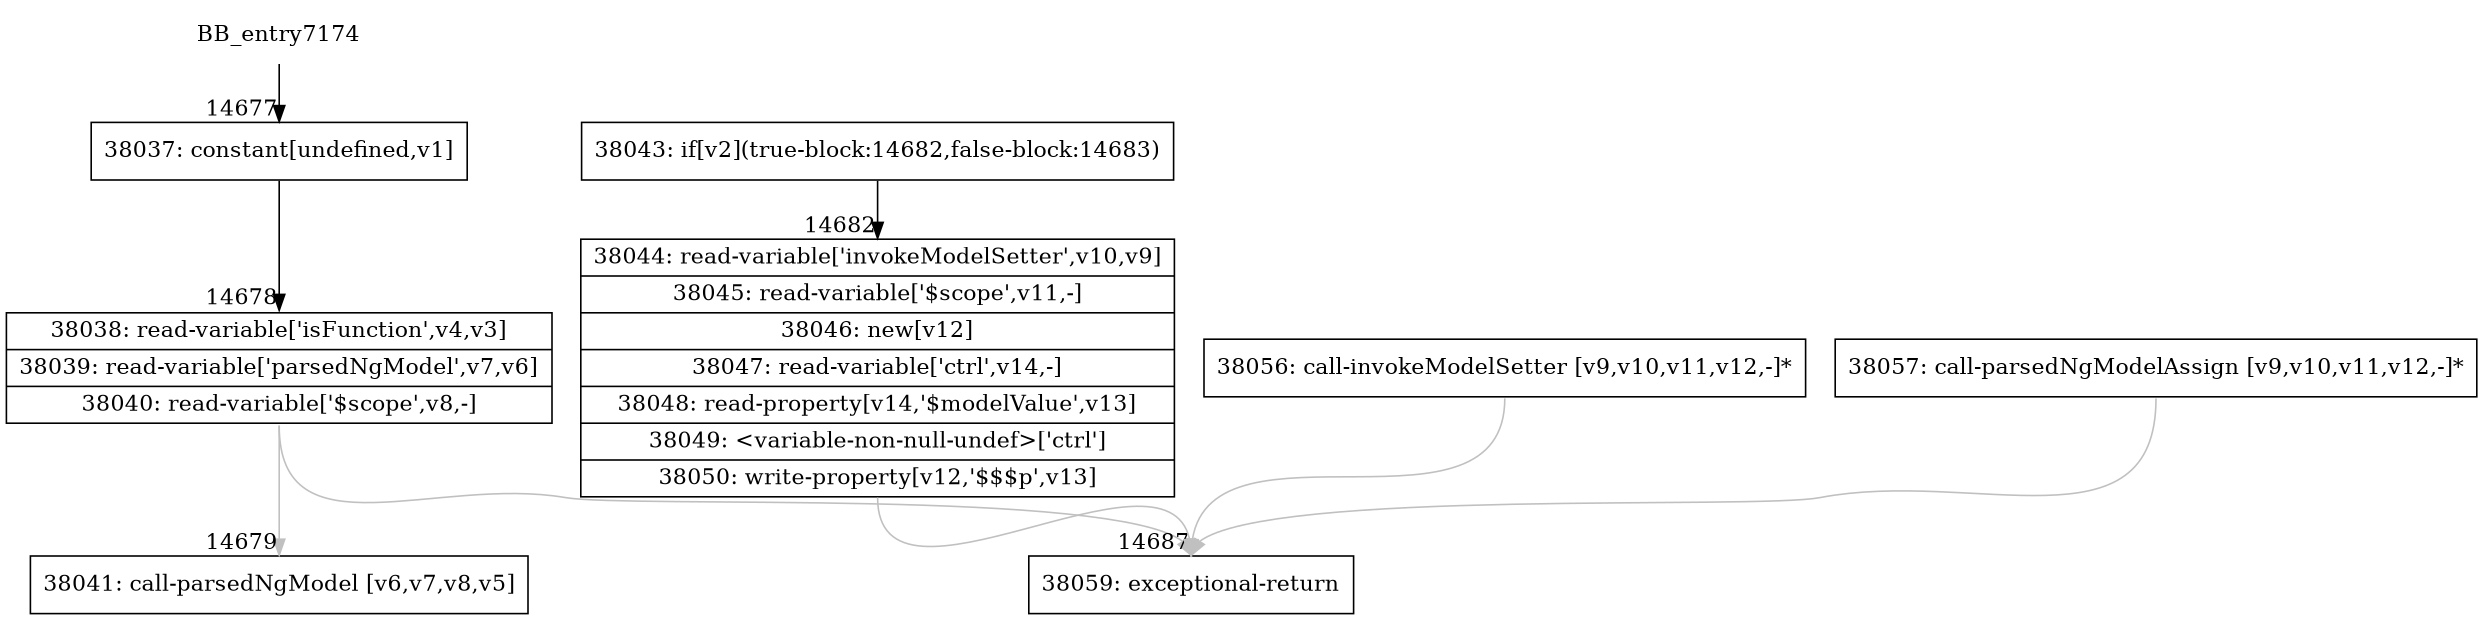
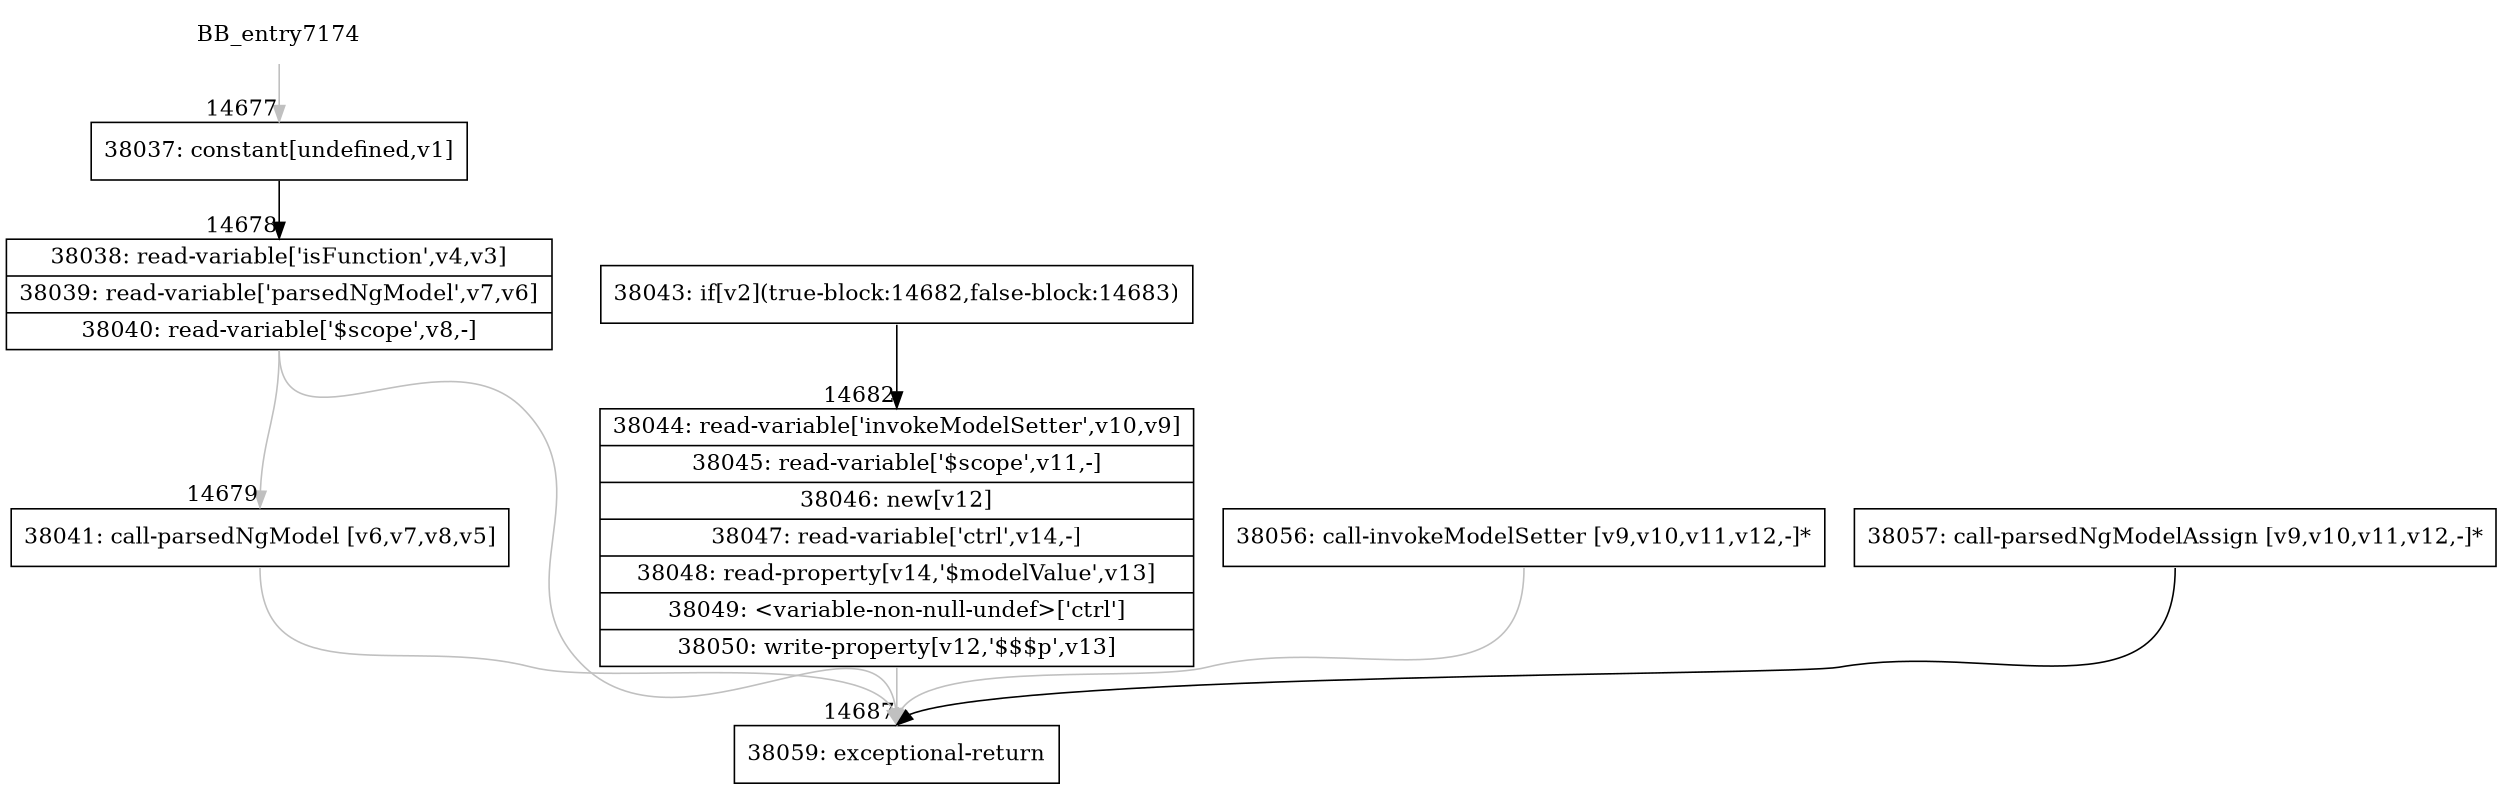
(279, 85) -> (279, 85)
(1705, 502) -> (1571, 675)
none -> (555, 670)
